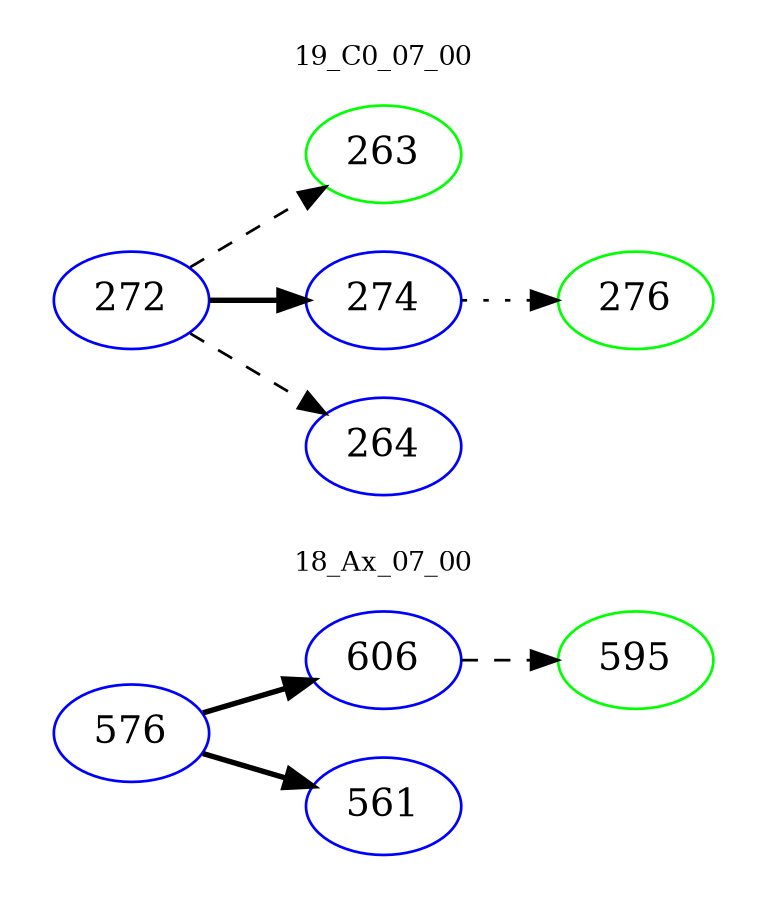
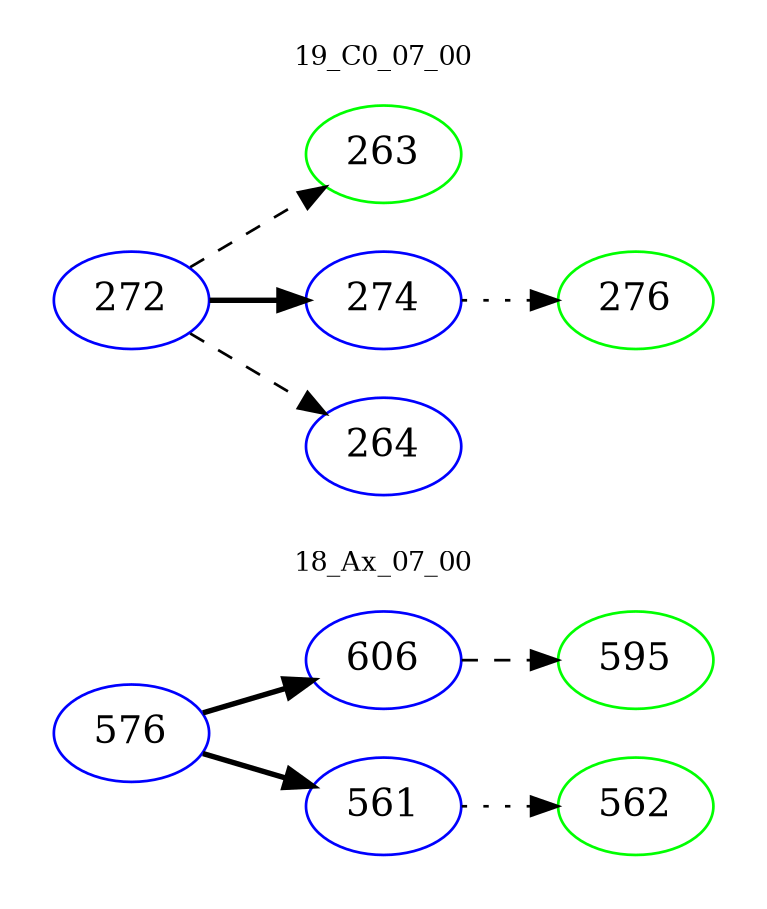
none -> (636, 806)
